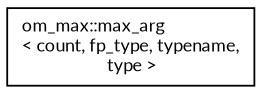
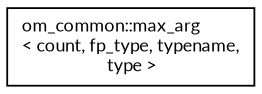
(131, 47) -> (131, 47)
